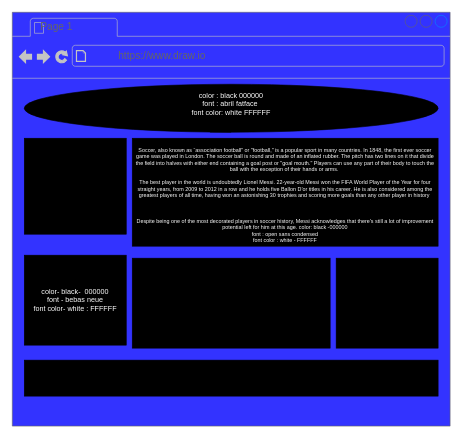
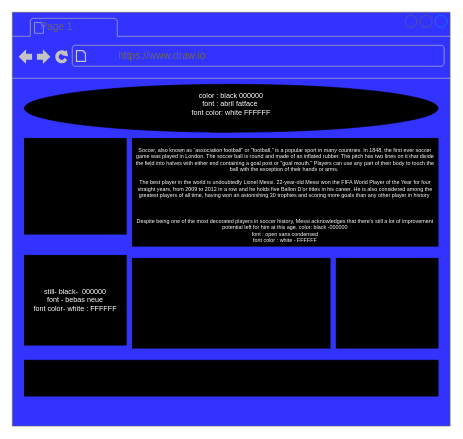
(75, 300) -> (75, 300)
